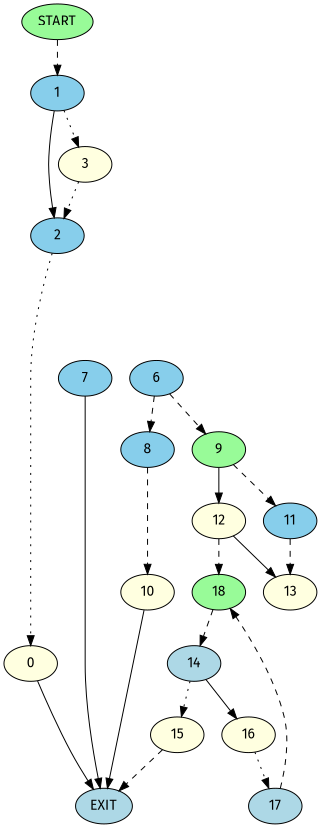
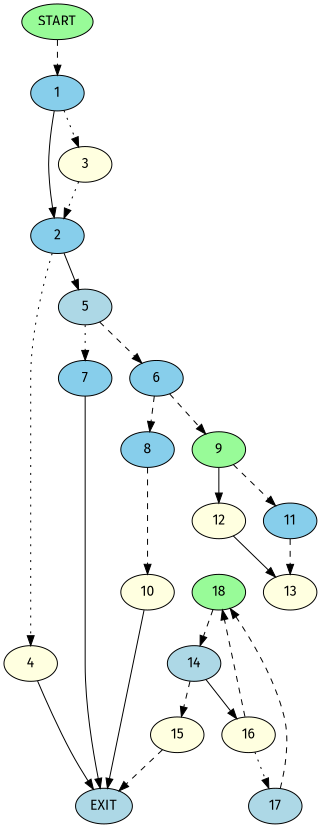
none -> (85, 307)
(219, 552) -> (235, 668)
(31, 663) -> (31, 663)
(187, 694) -> (187, 694)
